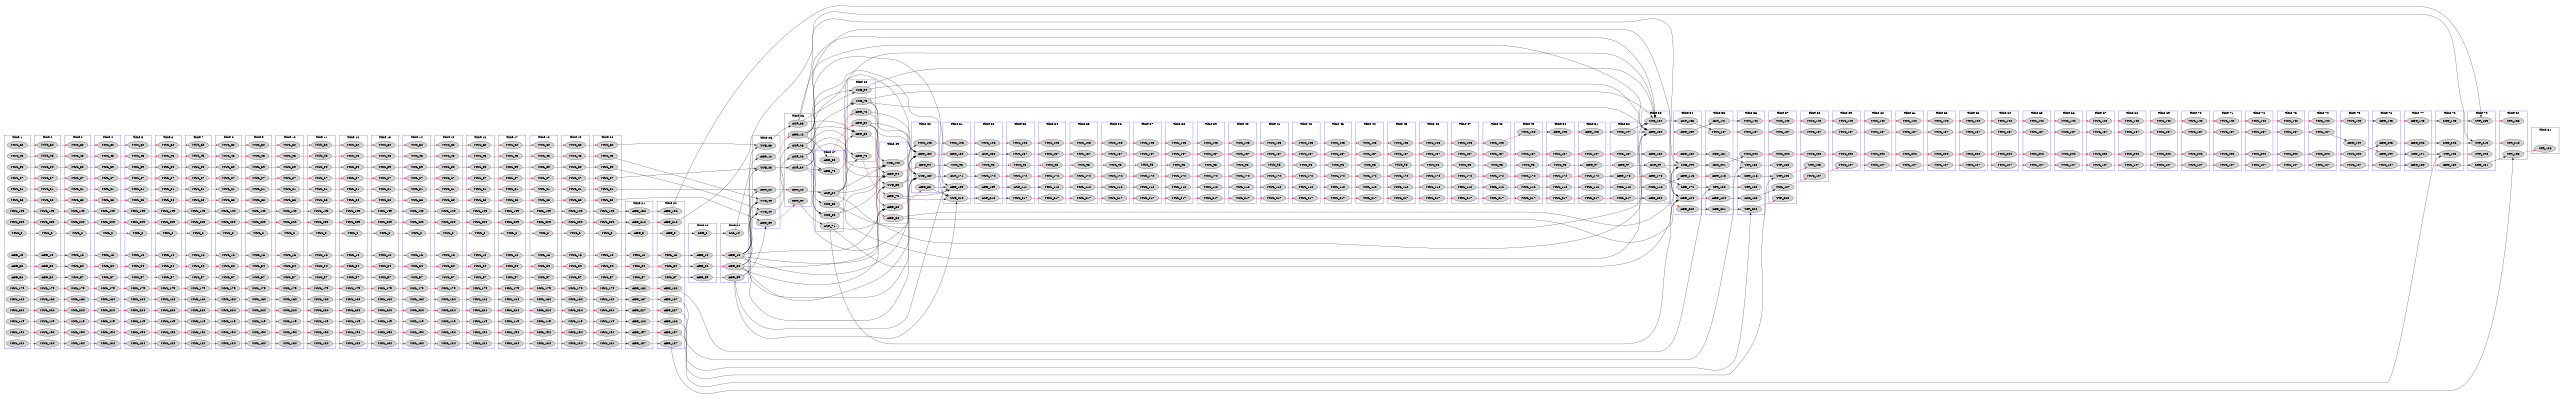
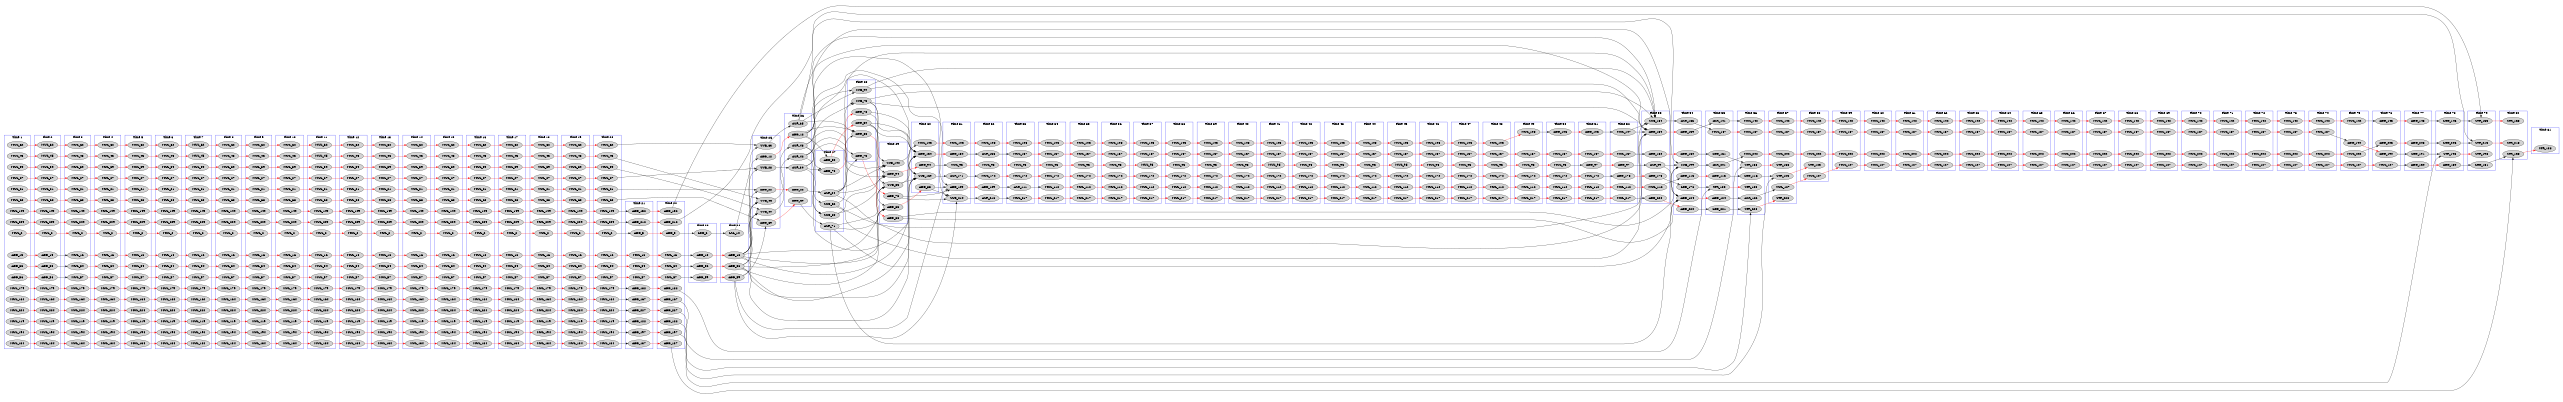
none -> (872, 217)
